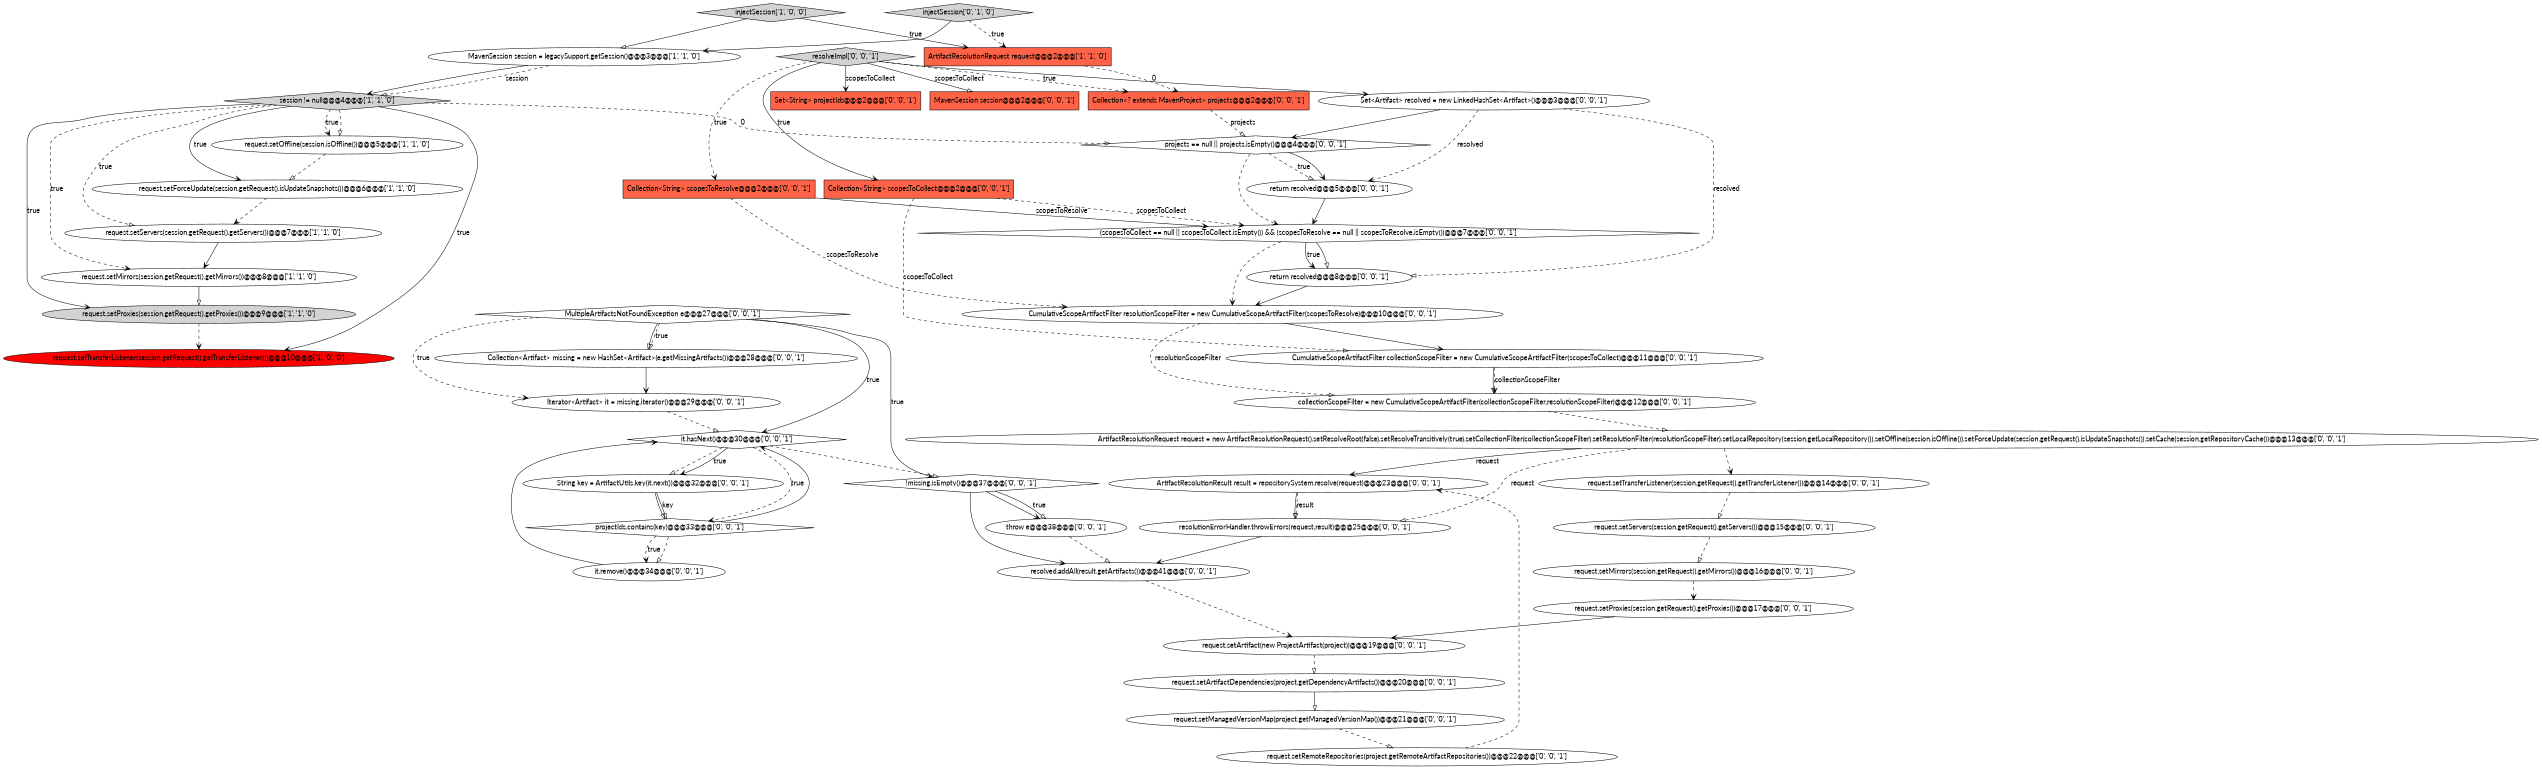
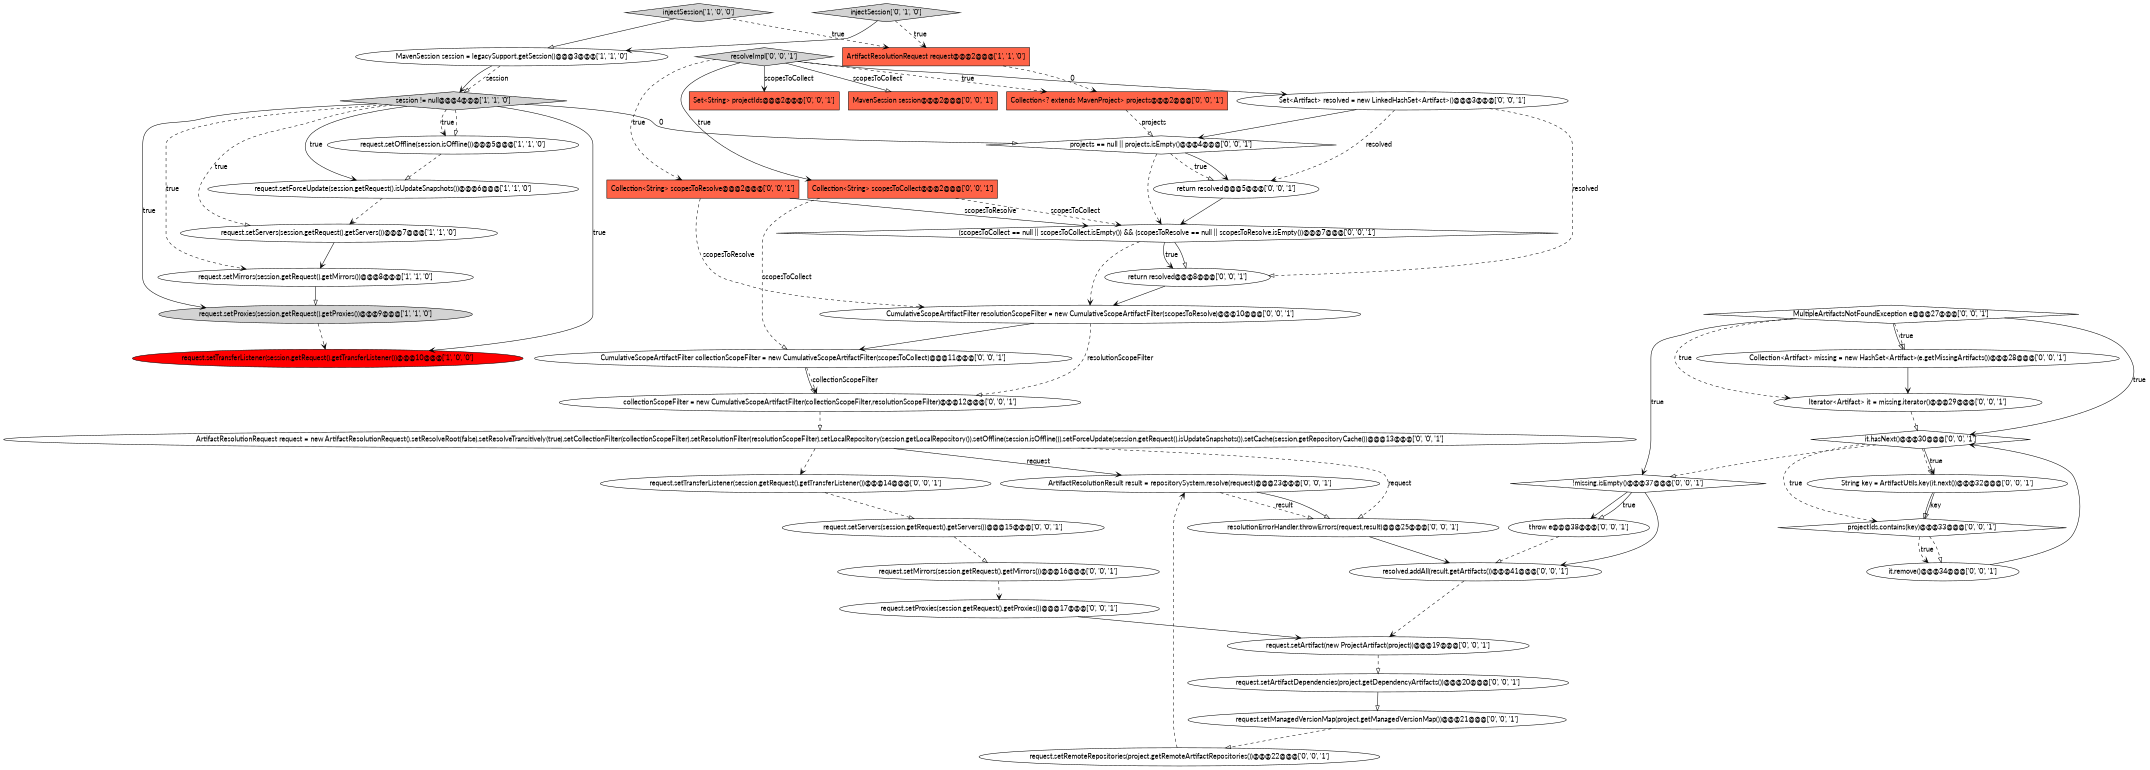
(882, 32) -> (805, 33)
(764, 131) -> (767, 137)
(797, 501) -> none
